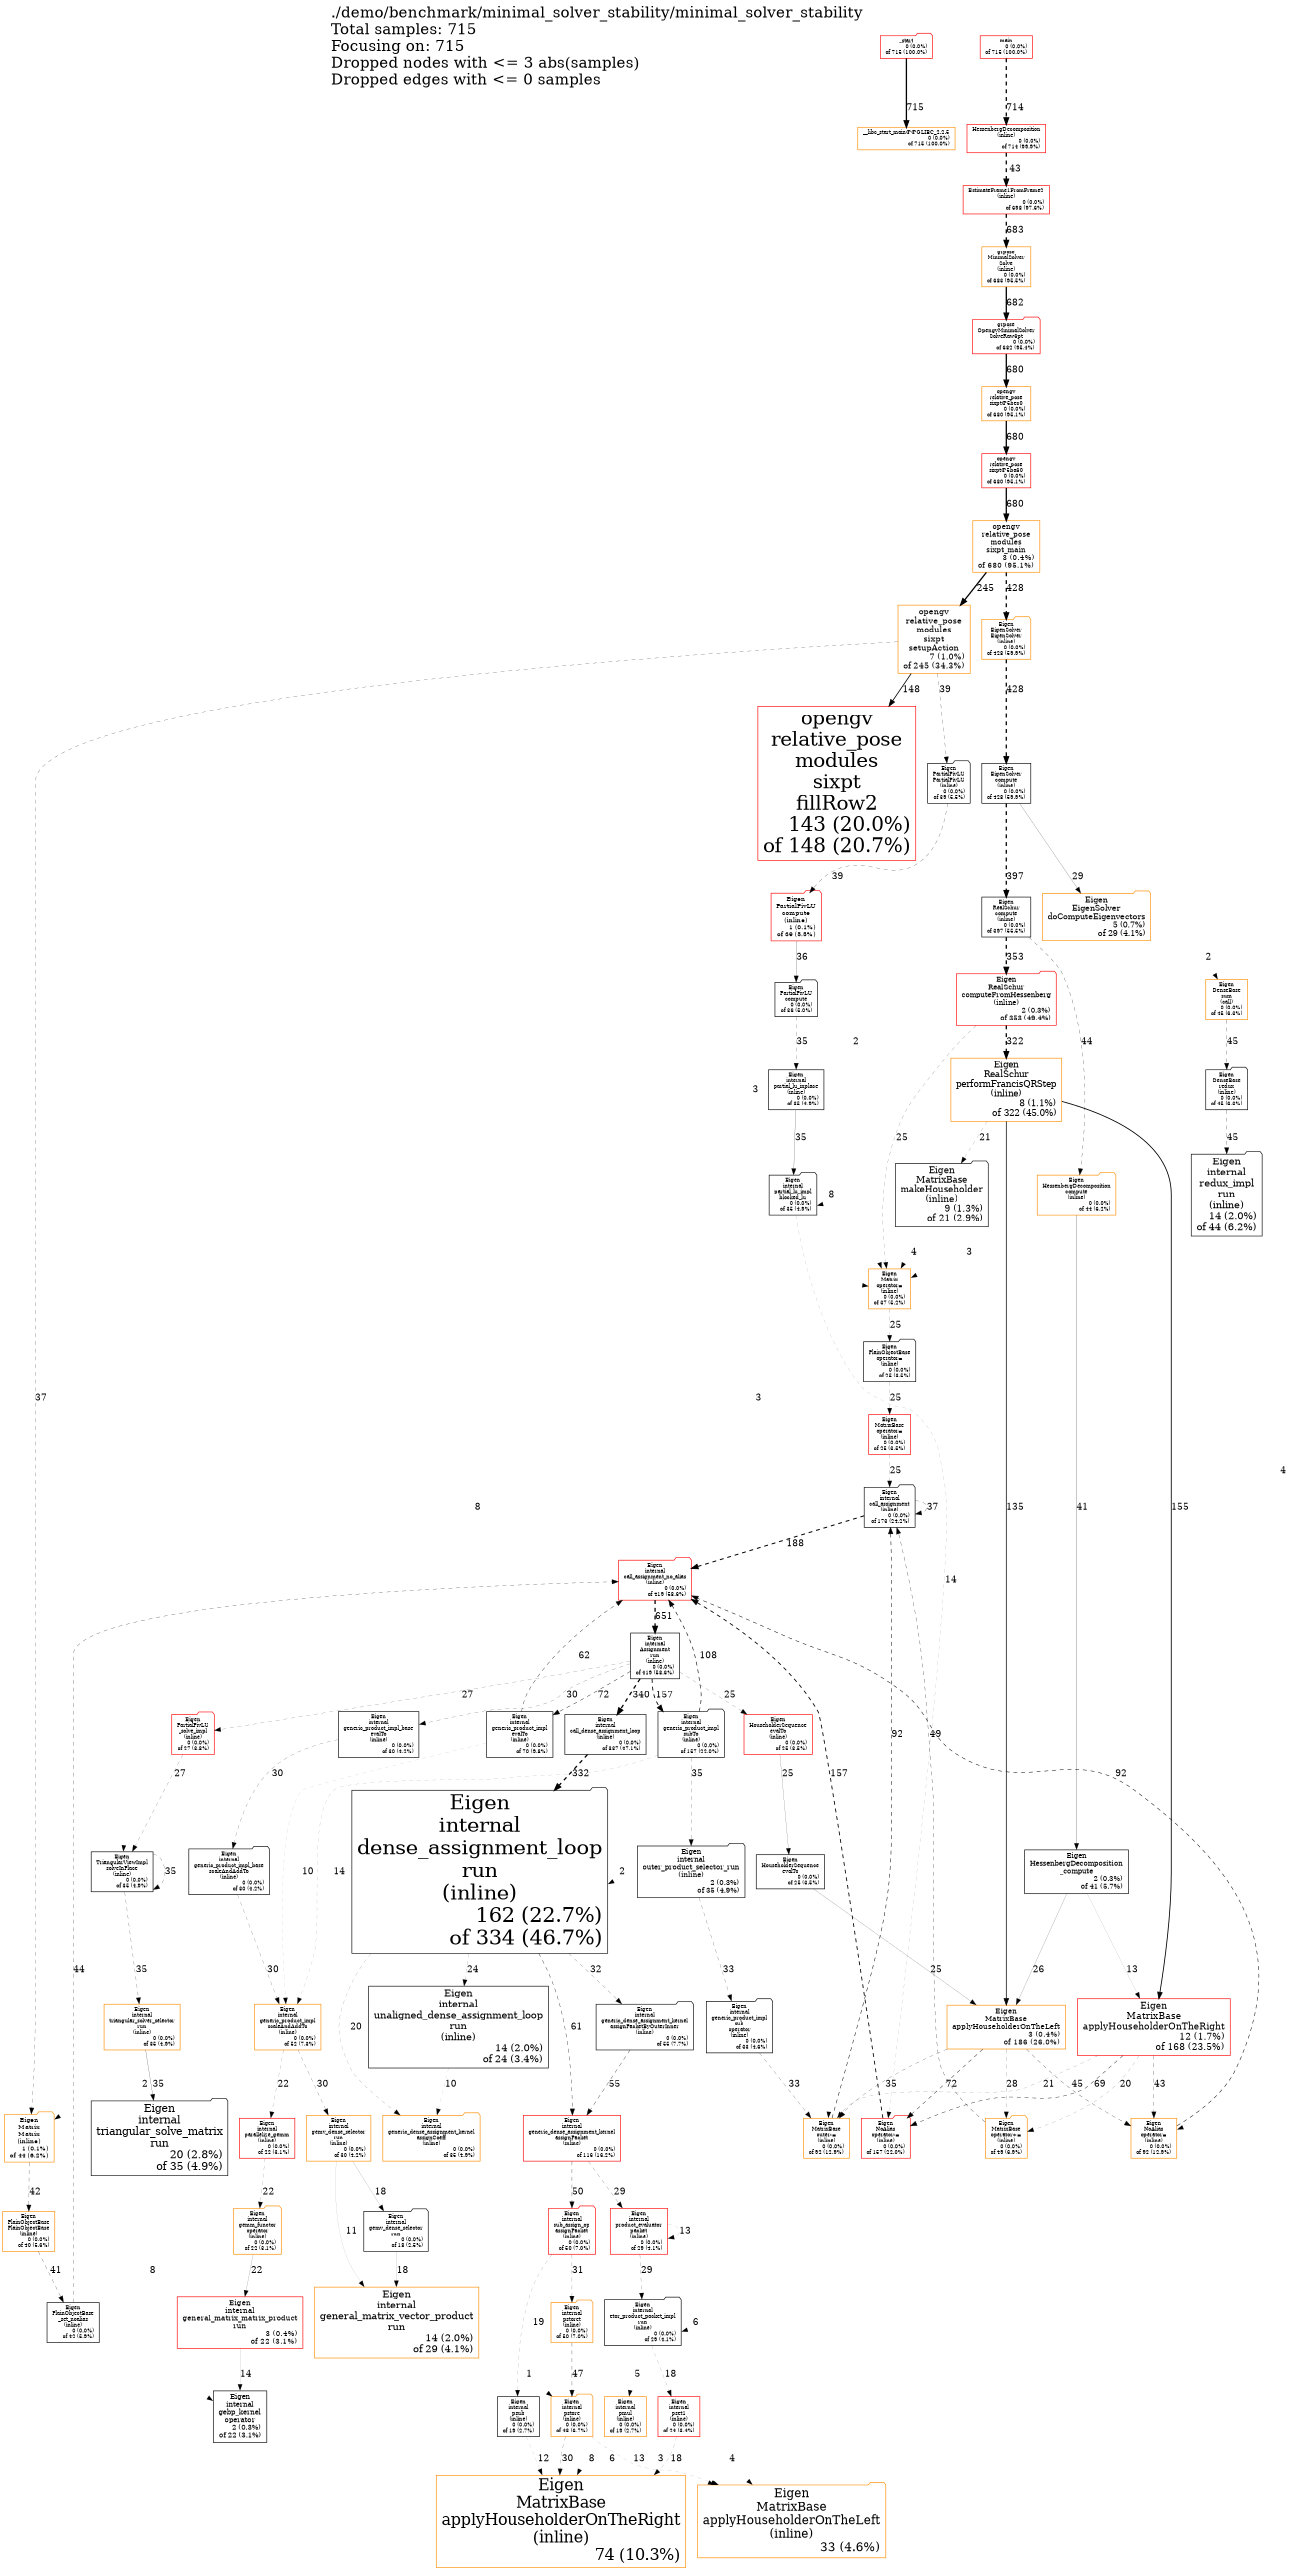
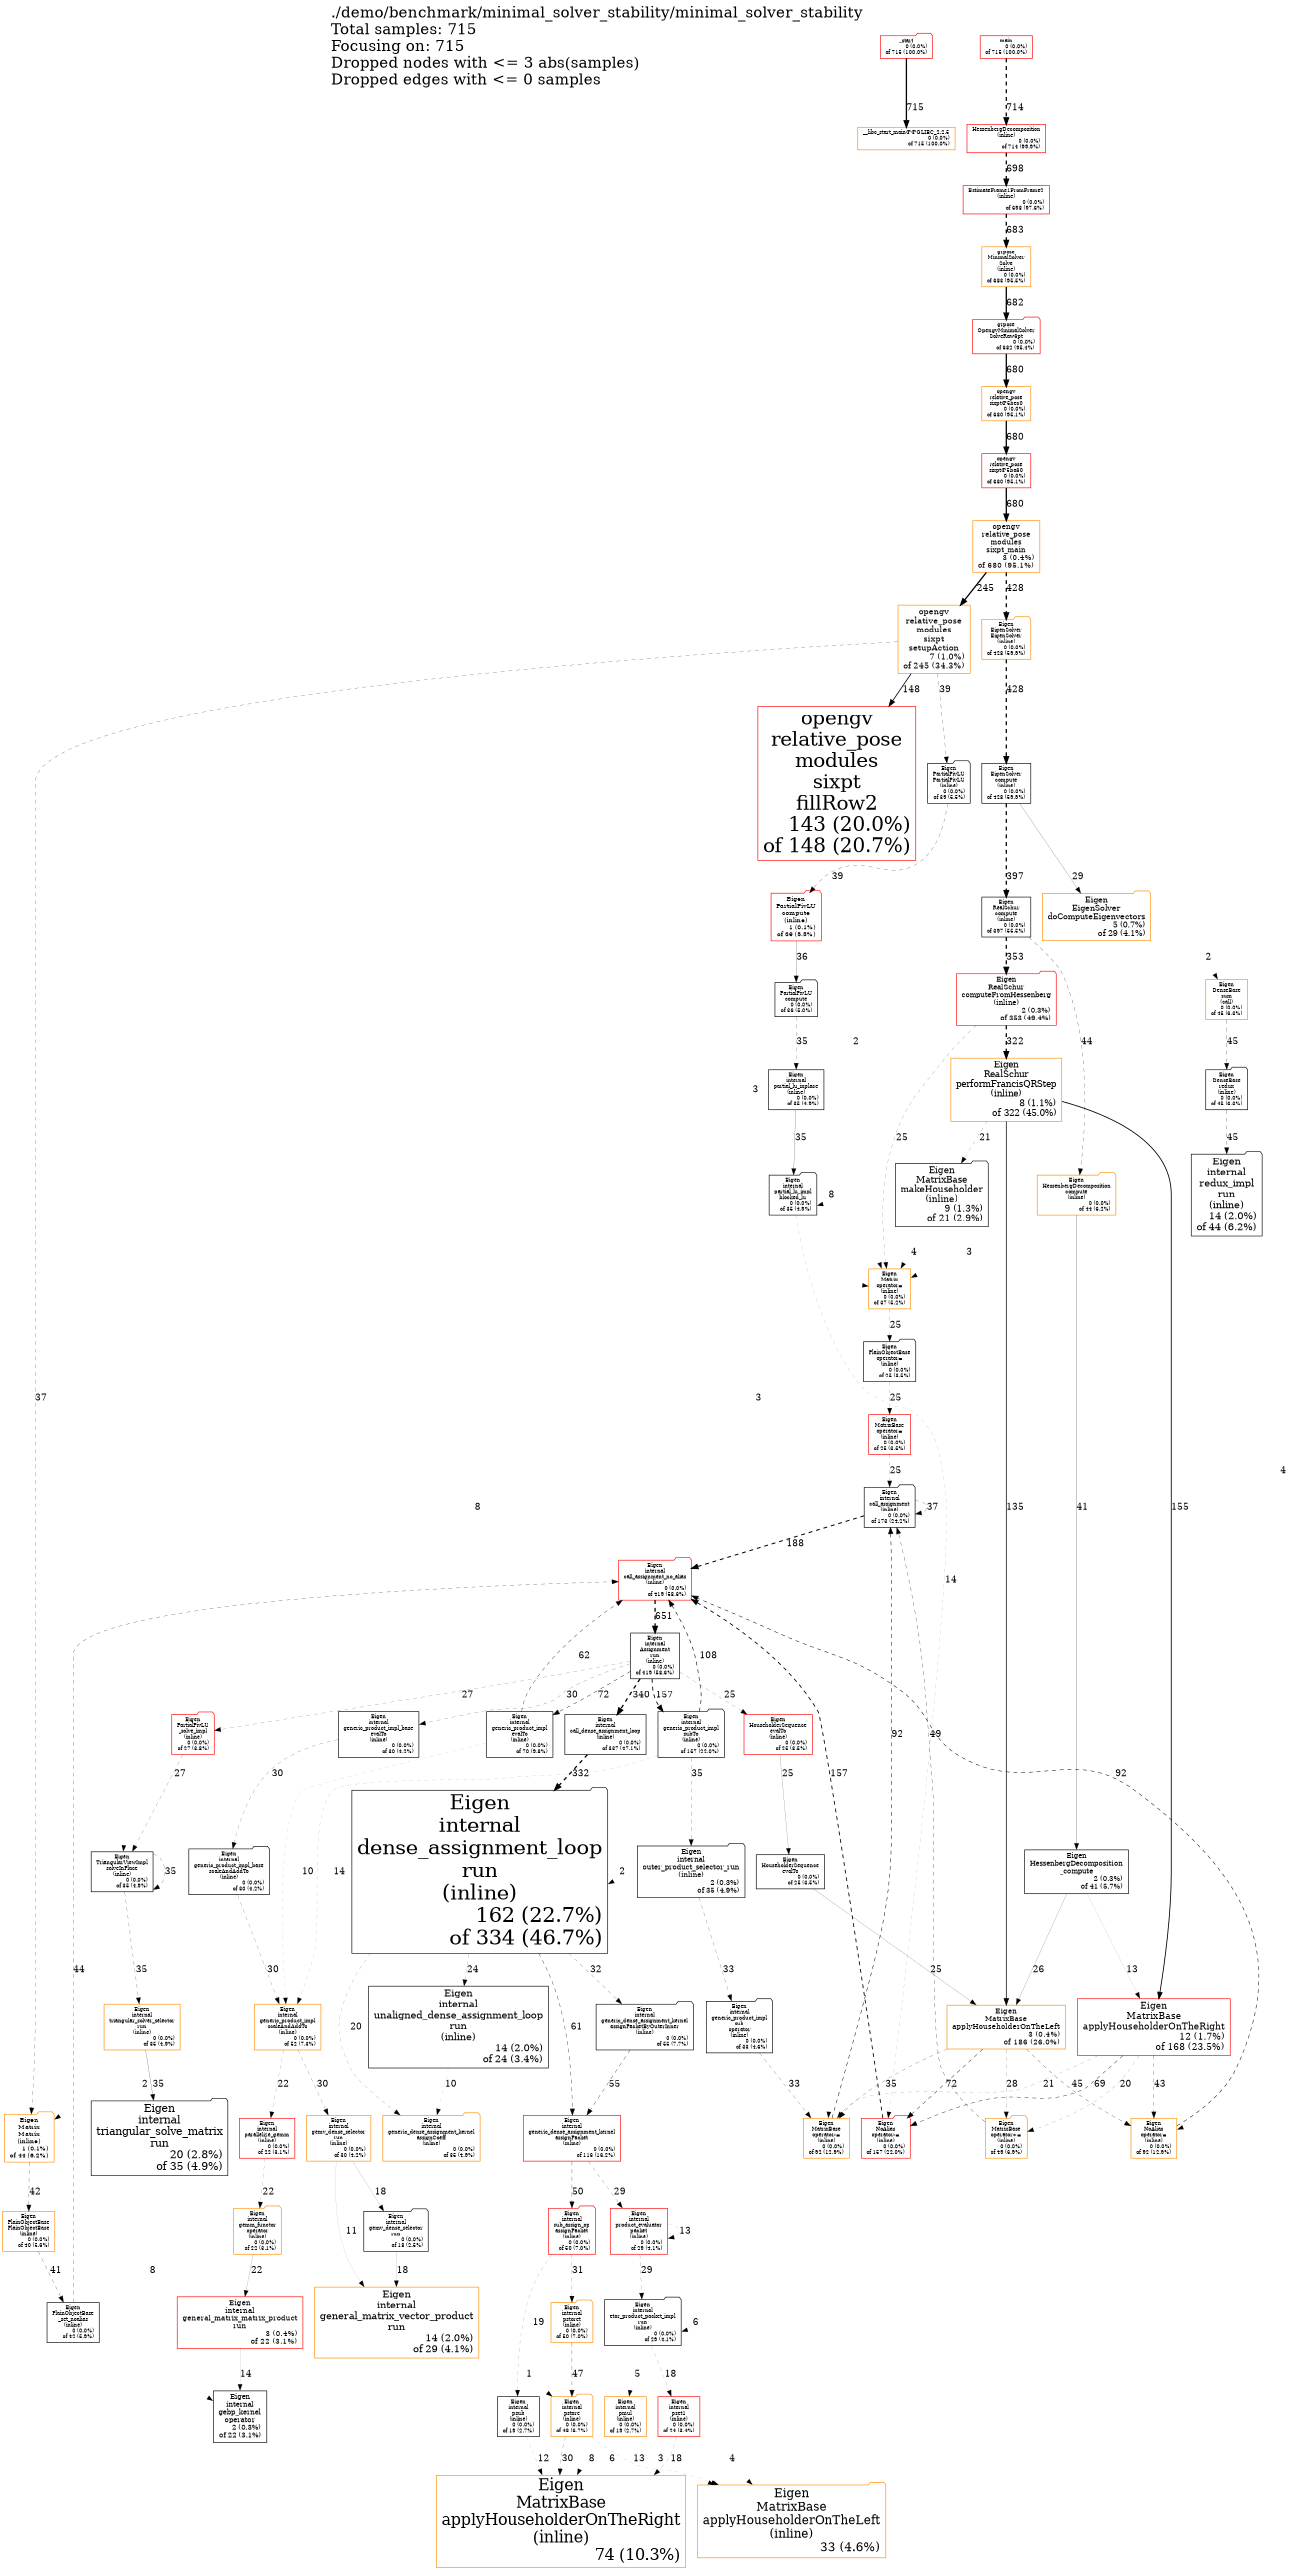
(1015, 169) -> (1015, 169)
(826, 2138) -> (826, 2138)
